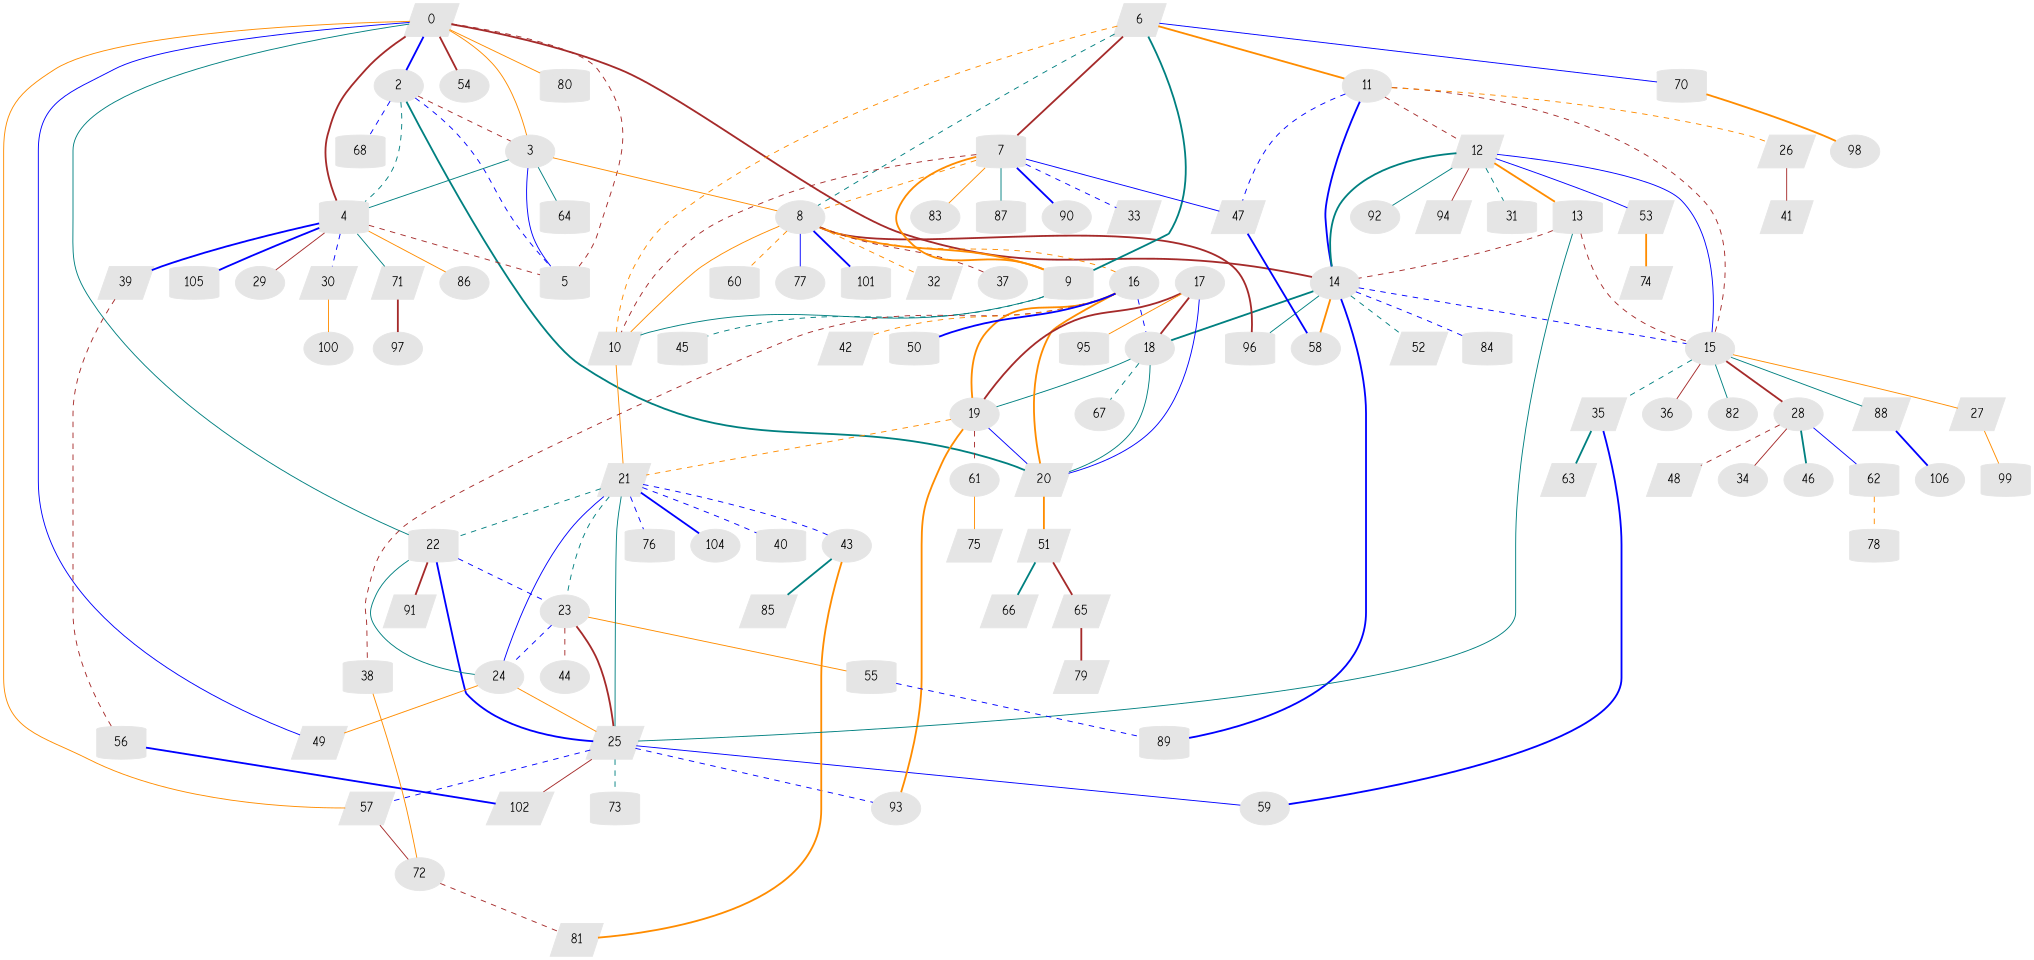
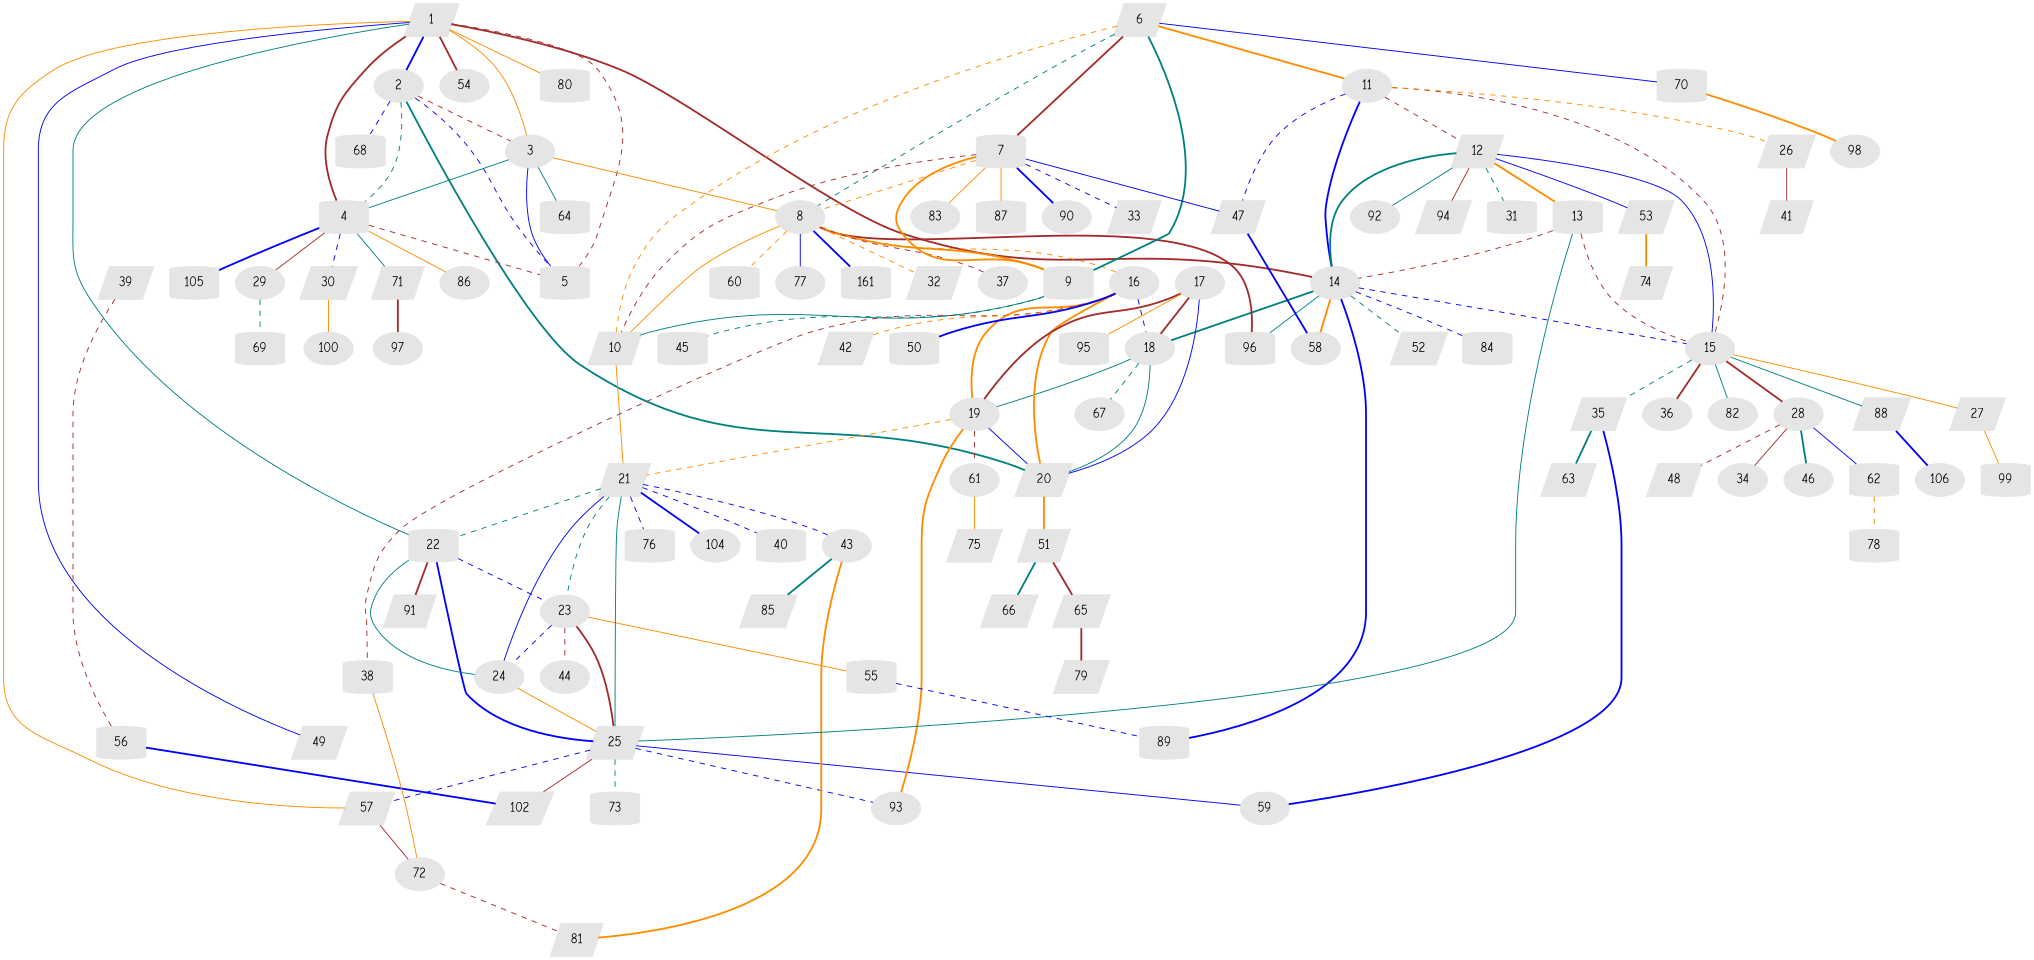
(432, 20) -> (432, 20)
(1001, 184) -> (1001, 184)
(235, 244) -> none
(866, 283) -> (866, 283)
none -> (260, 349)
(1689, 381) -> (1689, 381)
(411, 709) -> none
